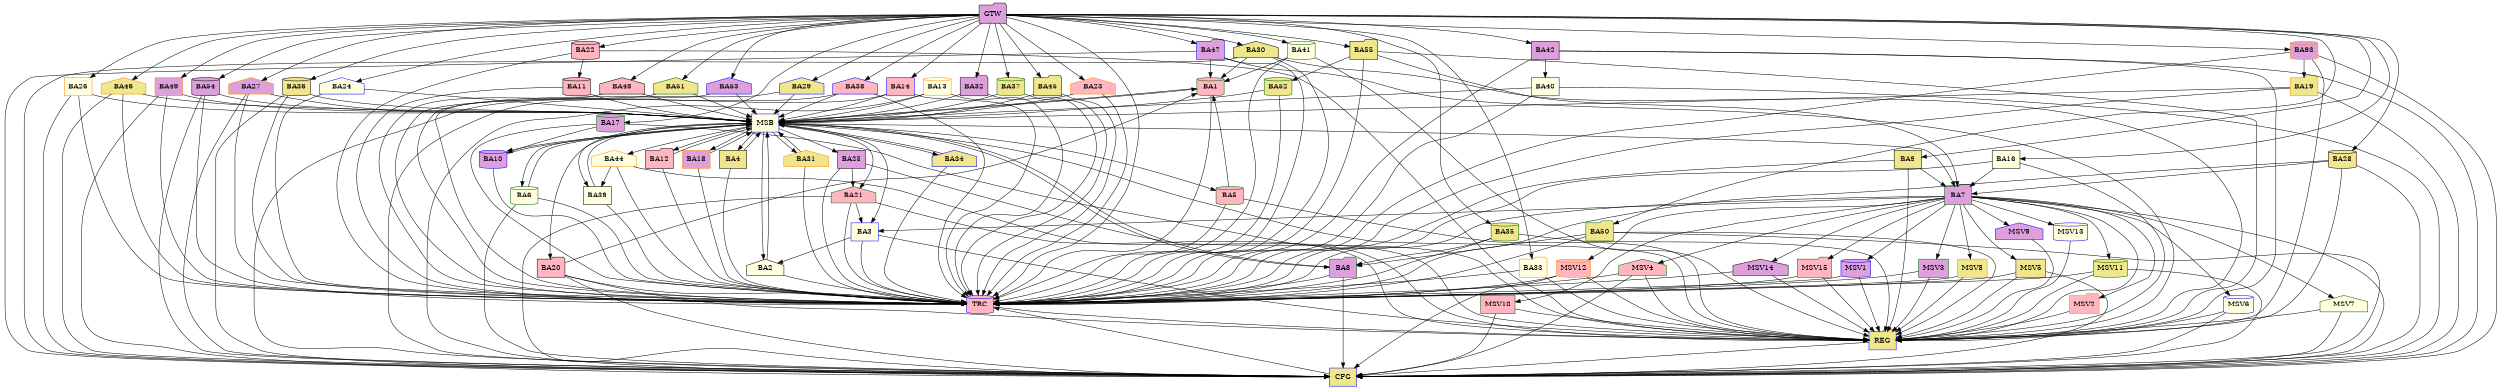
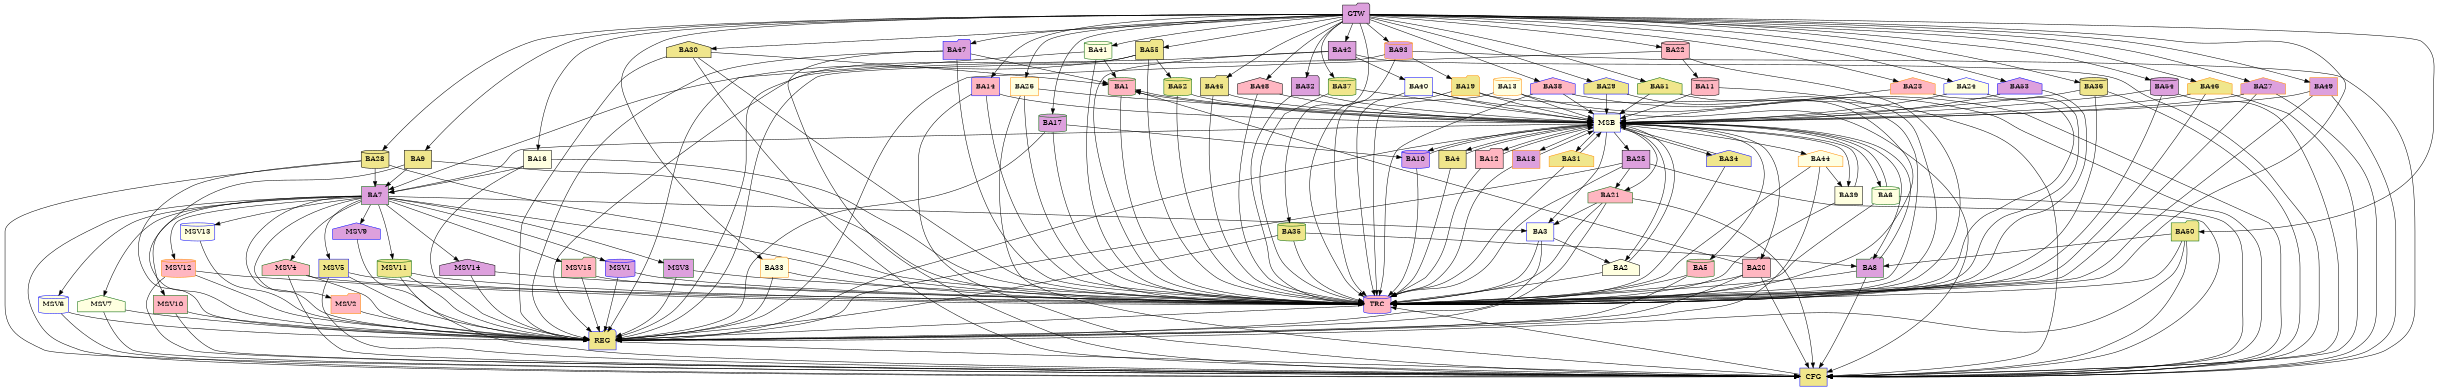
(1223, 143) -> none
none -> (2186, 218)
(1972, 268) -> none
